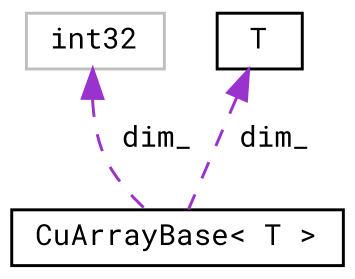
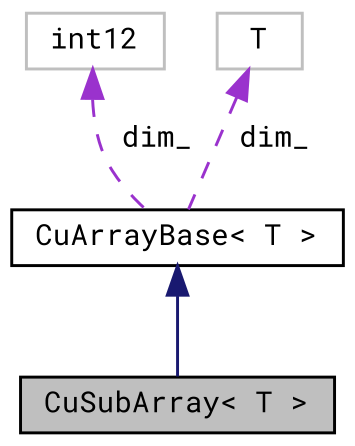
(95, 41) -> (95, 41)
(260, 41) -> (260, 41)
none -> (178, 405)
